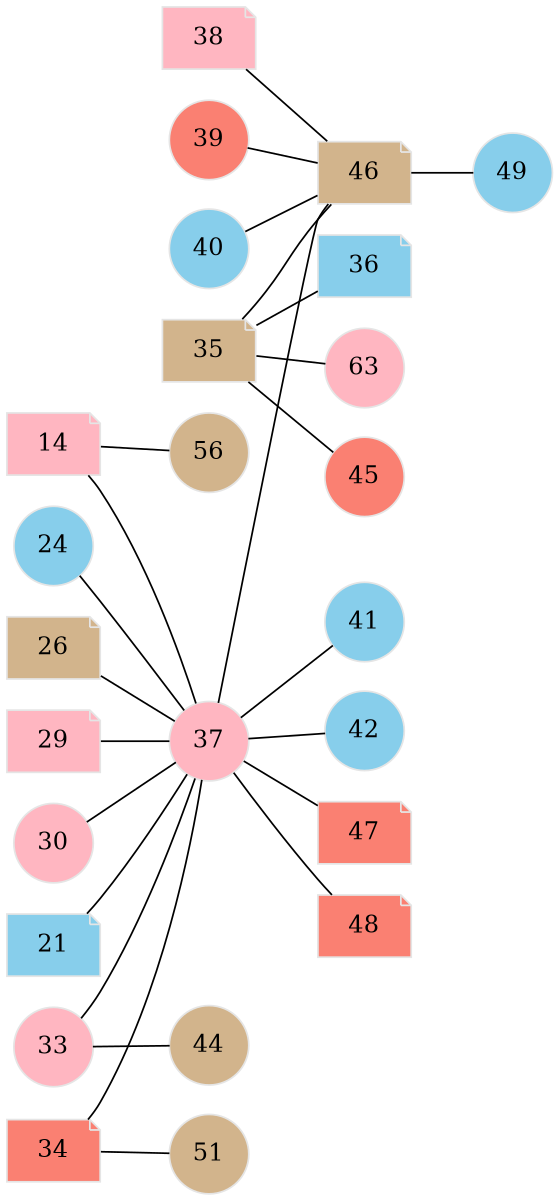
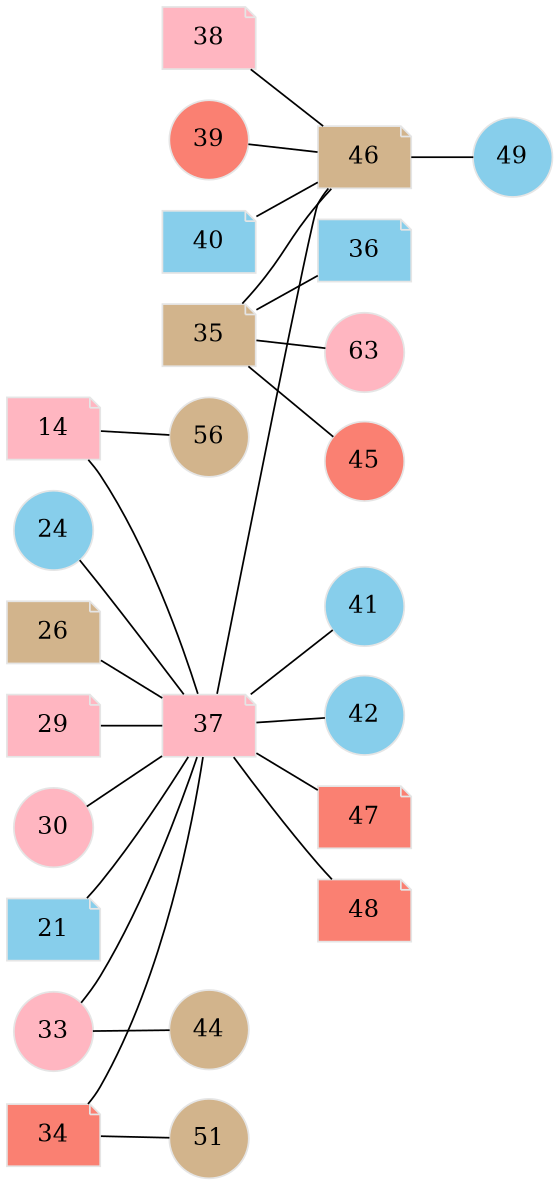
(209, 249) -> (209, 242)
(209, 741) -> (209, 726)
